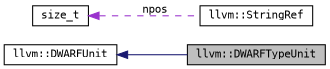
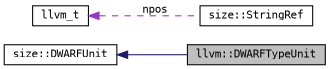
(61, 16) -> (61, 16)
(256, 16) -> (256, 16)
(61, 55) -> (61, 55)
